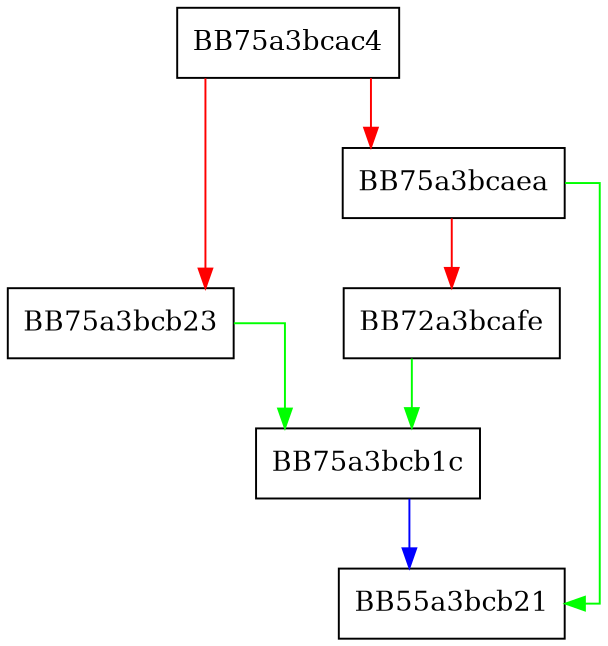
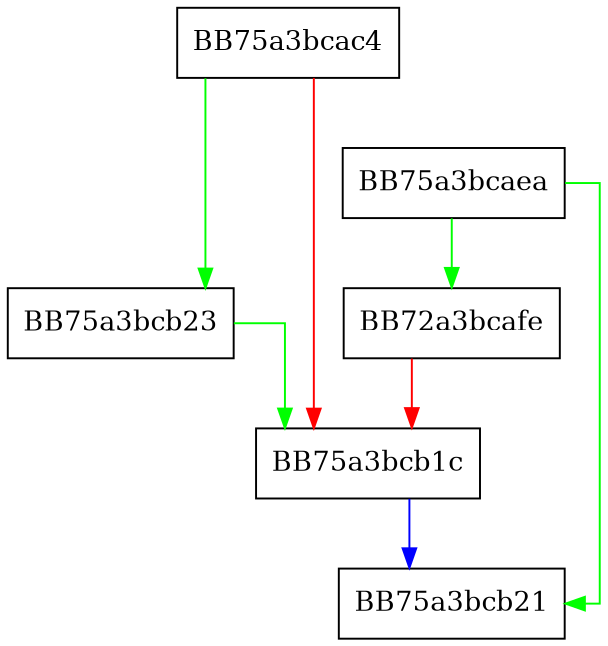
(371, 103) -> (314, 243)
(205, 173) -> (205, 173)
(452, 243) -> (452, 243)
(412, 383) -> (412, 383)
(452, 604) -> (452, 604)
